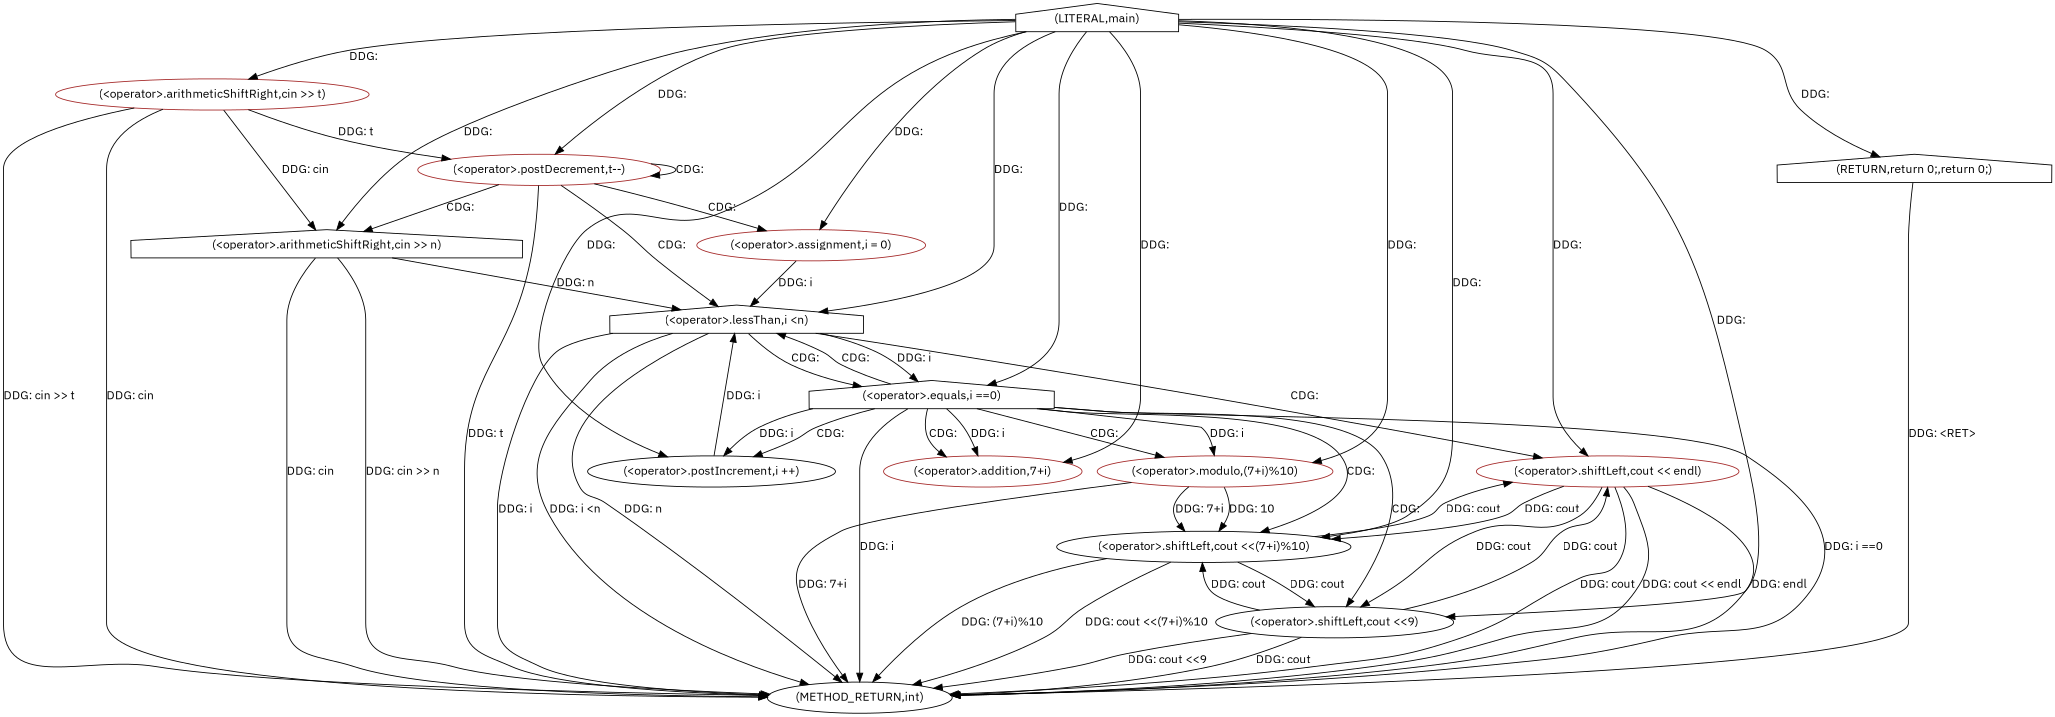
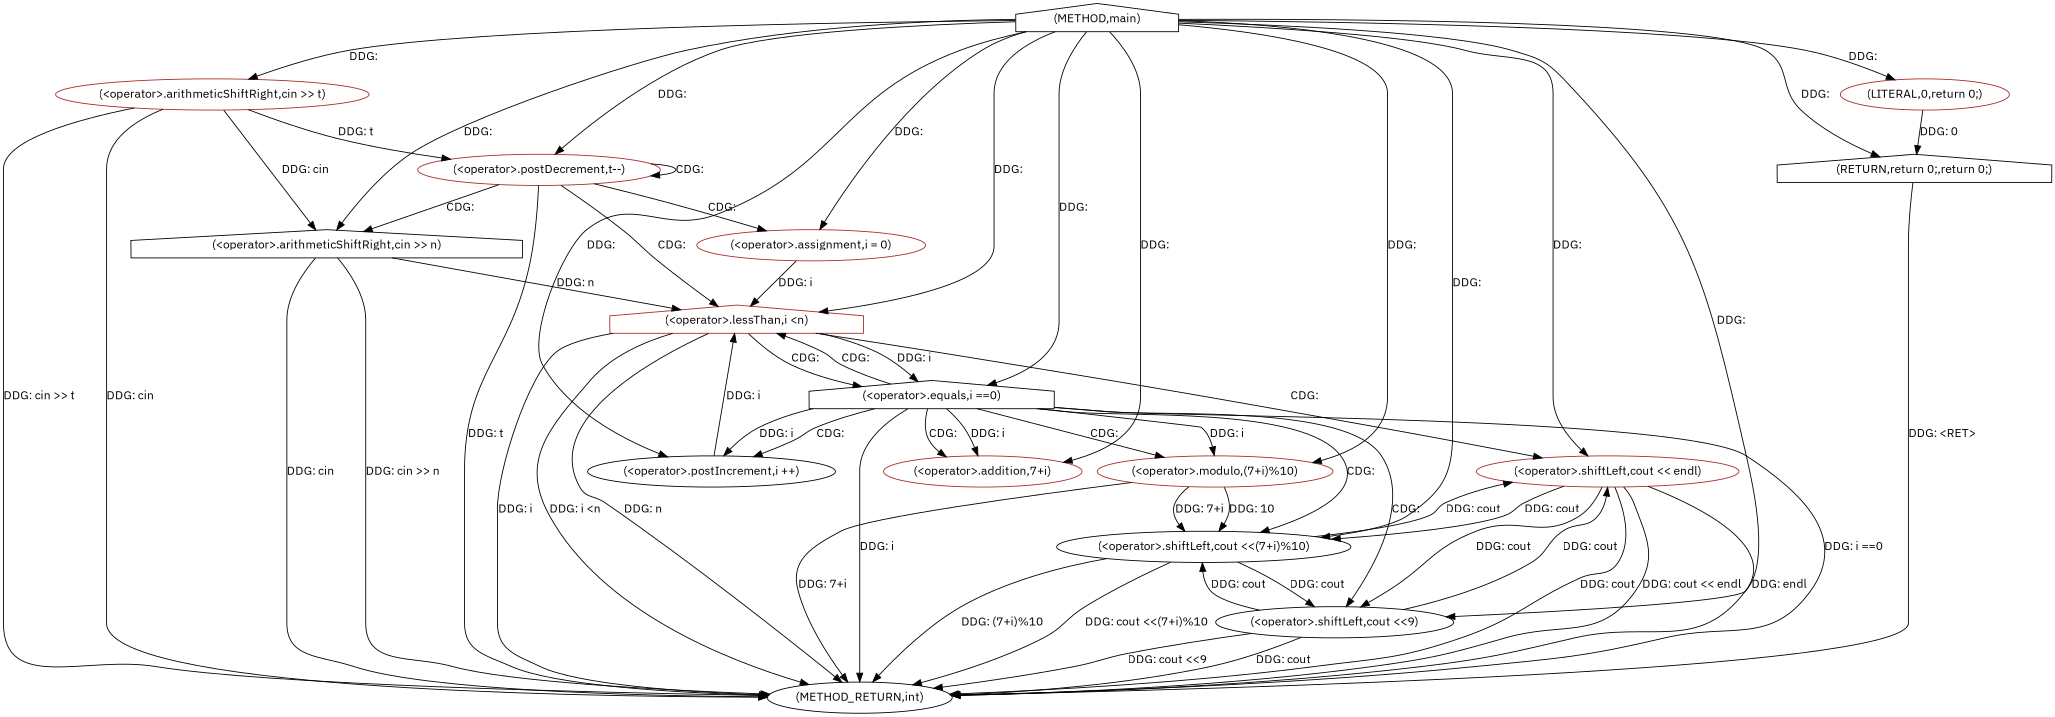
(1097, 19) -> (1097, 19)
none -> (1925, 94)
(737, 321) -> (737, 321)
